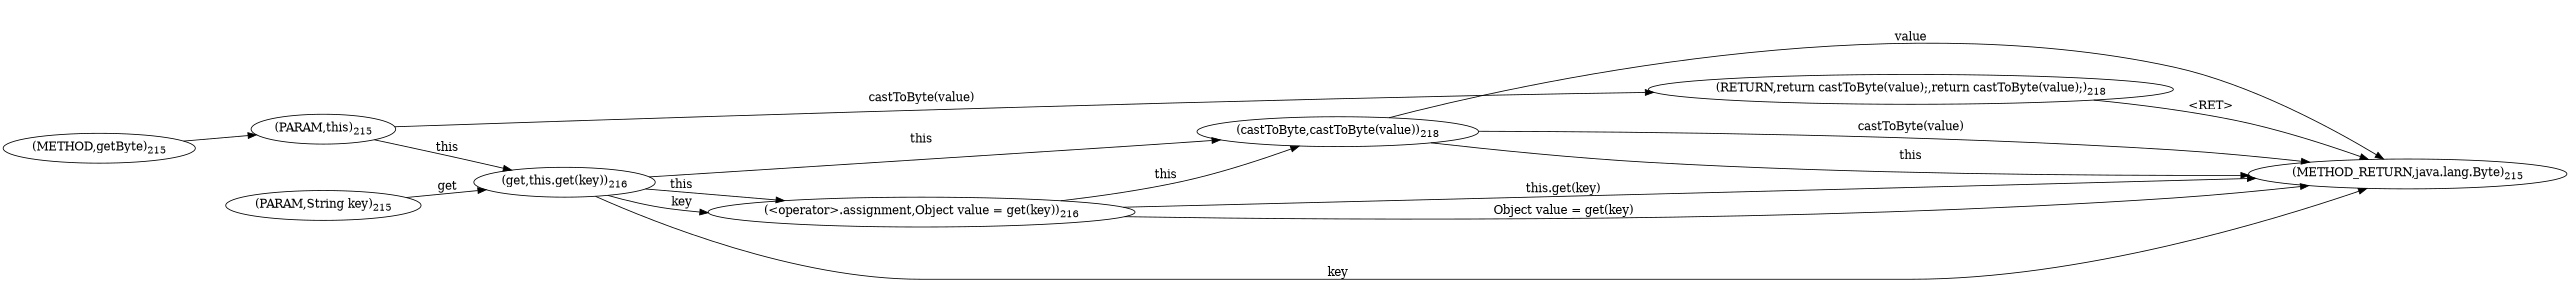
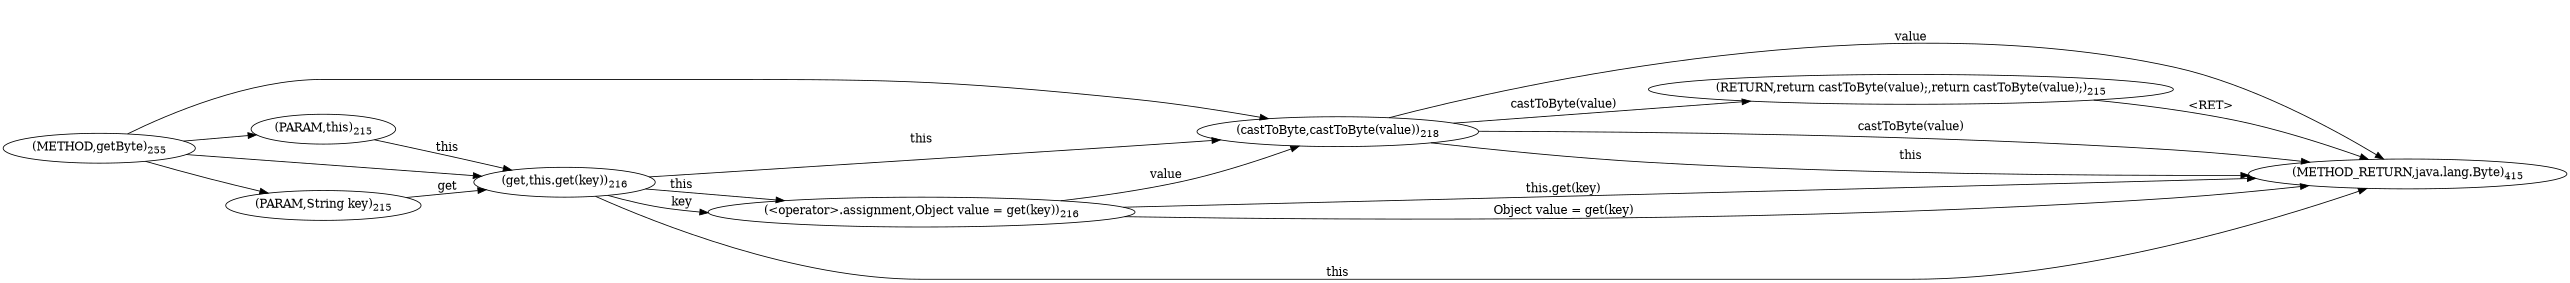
none -> (690, 79)
(2097, 88) -> (2097, 88)
(1020, 107) -> (1598, 112)
(157, 147) -> (157, 147)
none -> (330, 165)
(2514, 173) -> (2514, 173)
(1166, 175) -> (1166, 175)
none -> (203, 177)
(1338, 273) -> (1338, 273)
